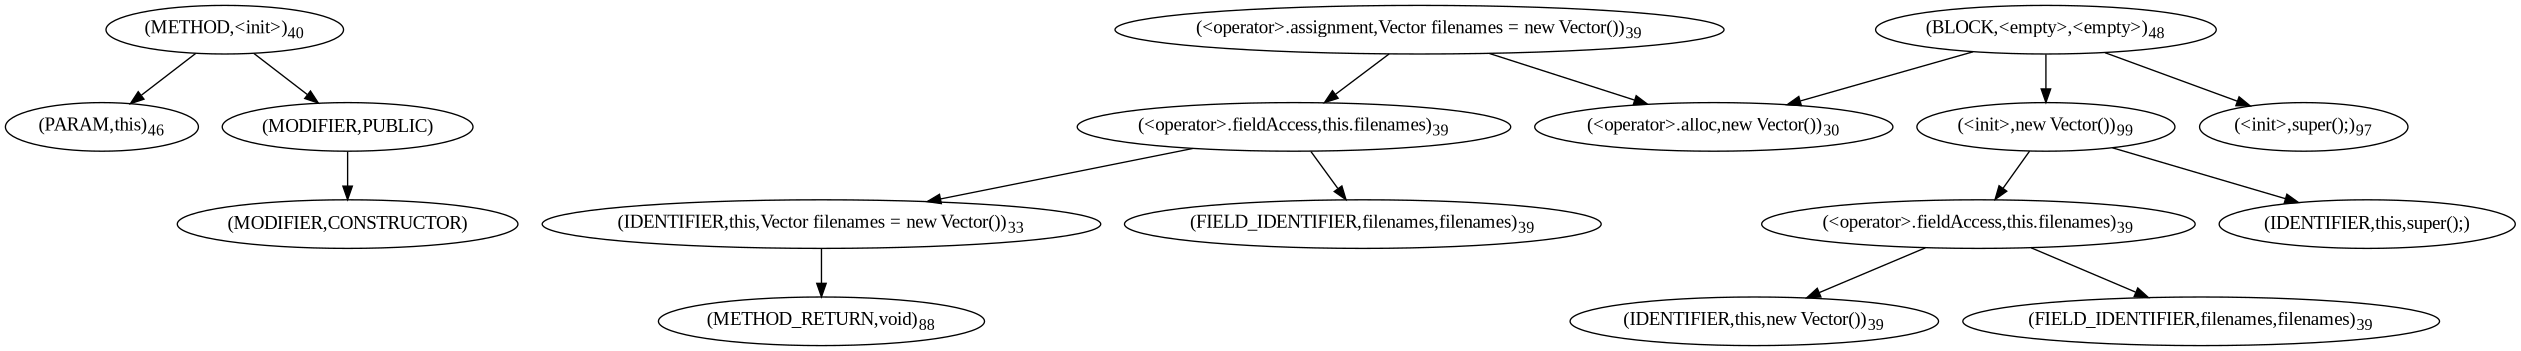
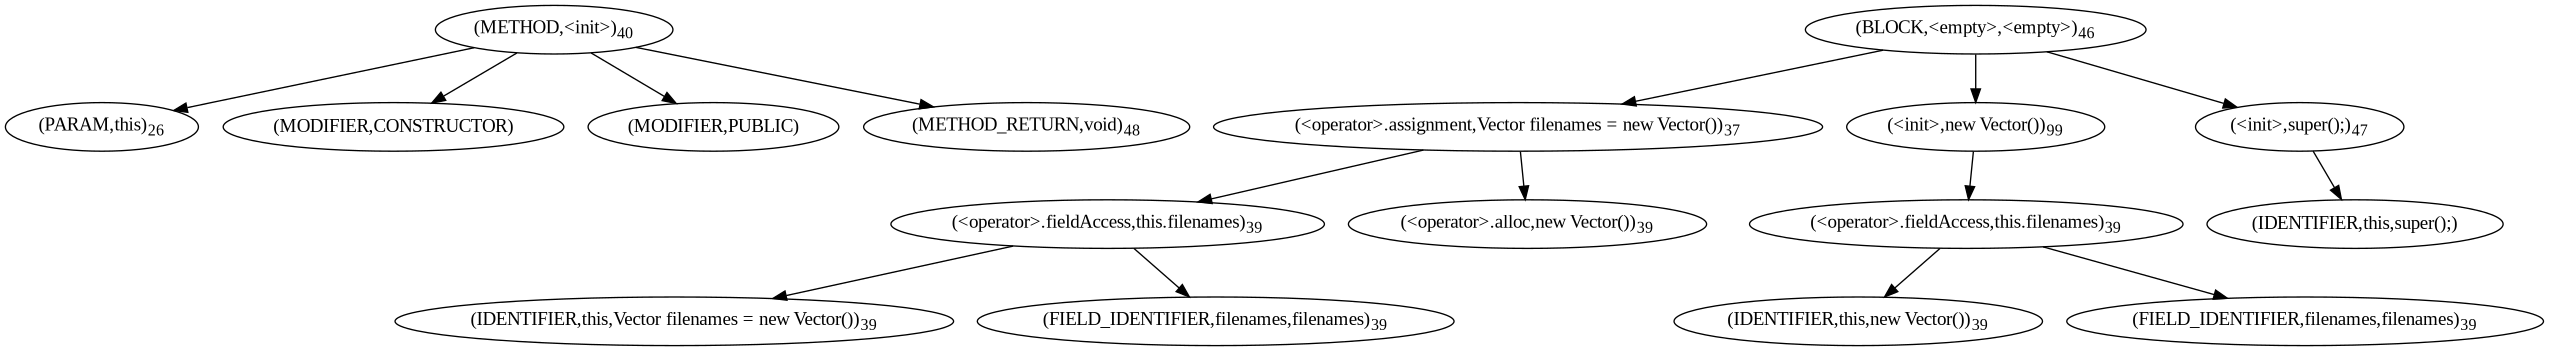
(1634, 28) -> (1733, 125)
(2157, 28) -> (2087, 28)
(1887, 76) -> (1759, 76)
(157, 125) -> (157, 125)
(1832, 125) -> (1646, 222)
(2365, 125) -> (2360, 125)
(348, 169) -> (480, 75)
(2199, 173) -> (2324, 169)
(1017, 222) -> (869, 319)
(821, 266) -> (778, 76)
(927, 319) -> (1133, 125)
